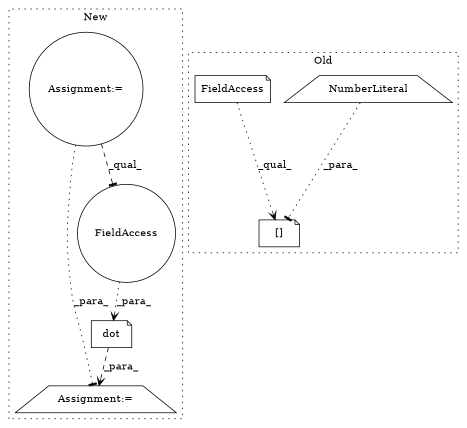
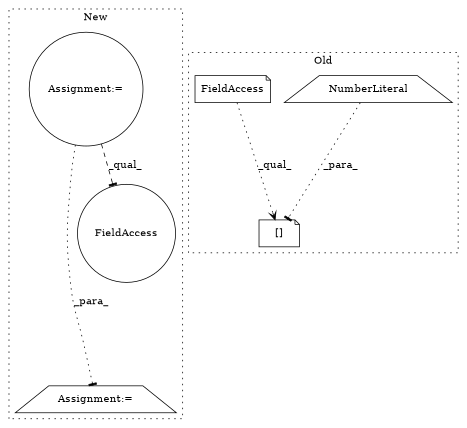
(112, 334) -> none
